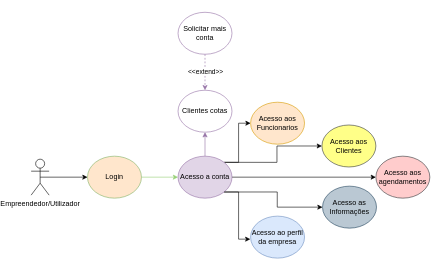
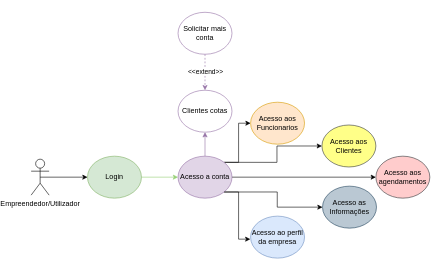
(114, 177) -> (114, 177)
